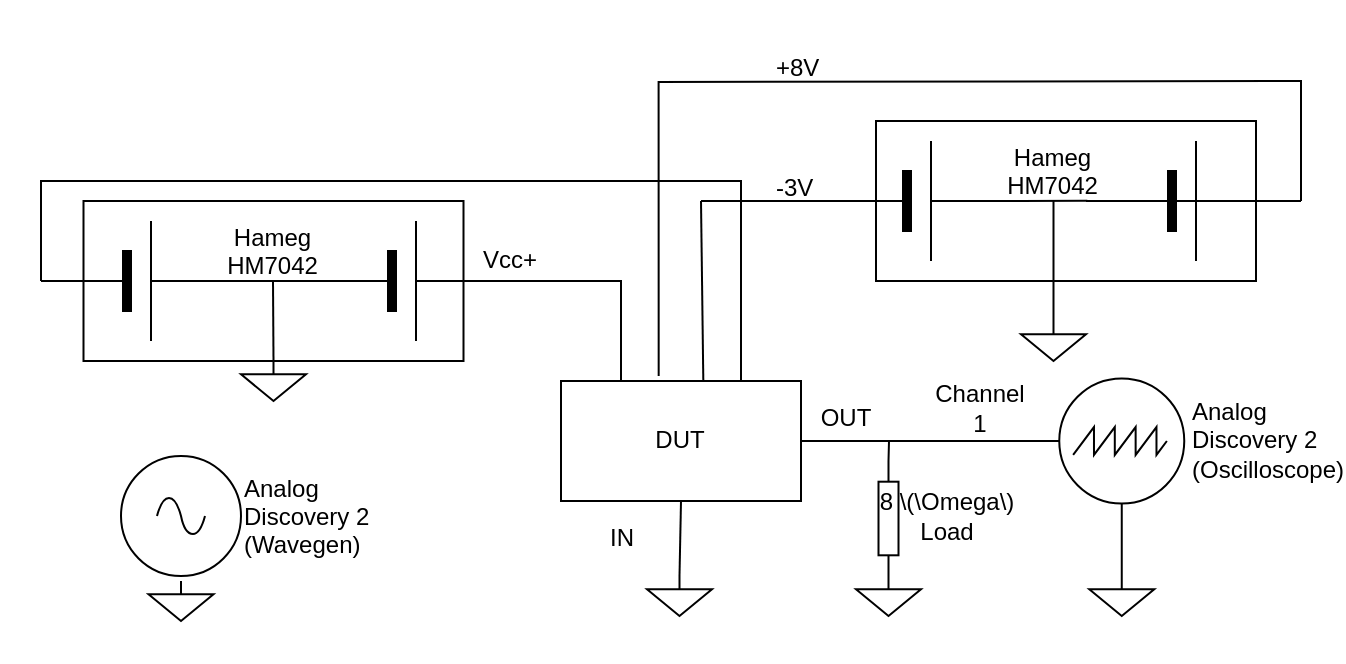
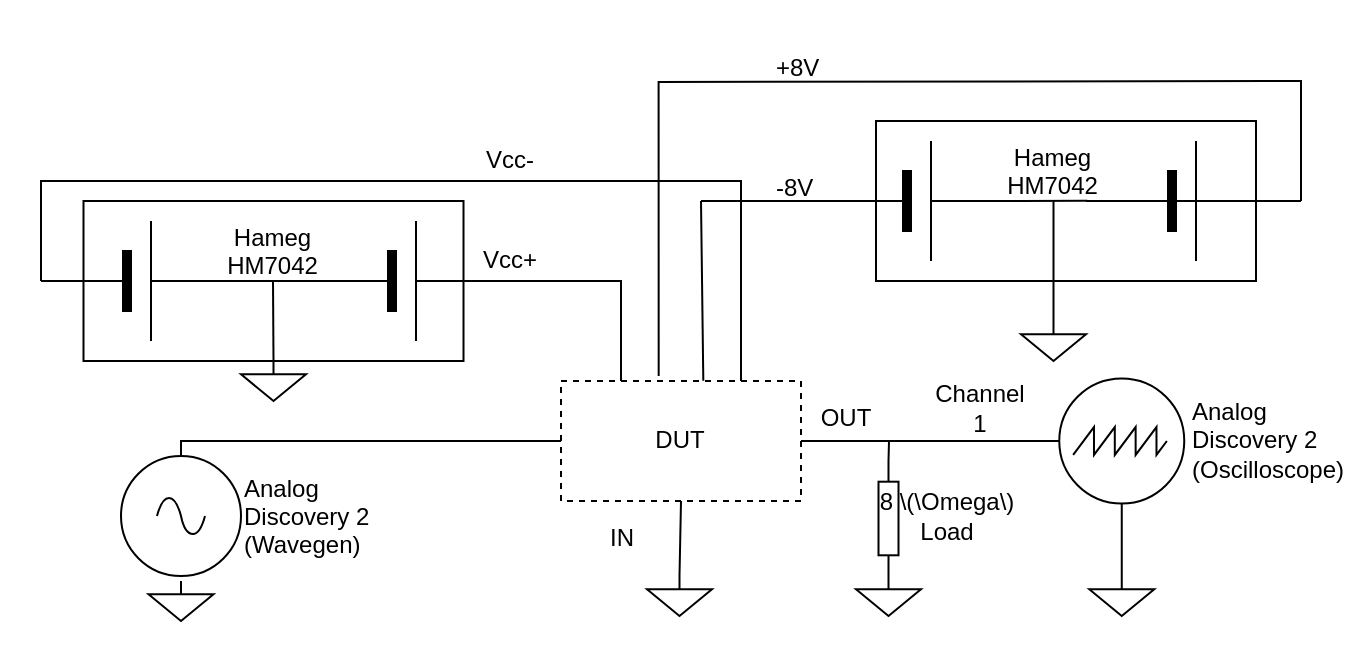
none -> (511, 161)
(797, 189) -> (797, 189)
none -> (363, 441)
(681, 441) -> (681, 441)
